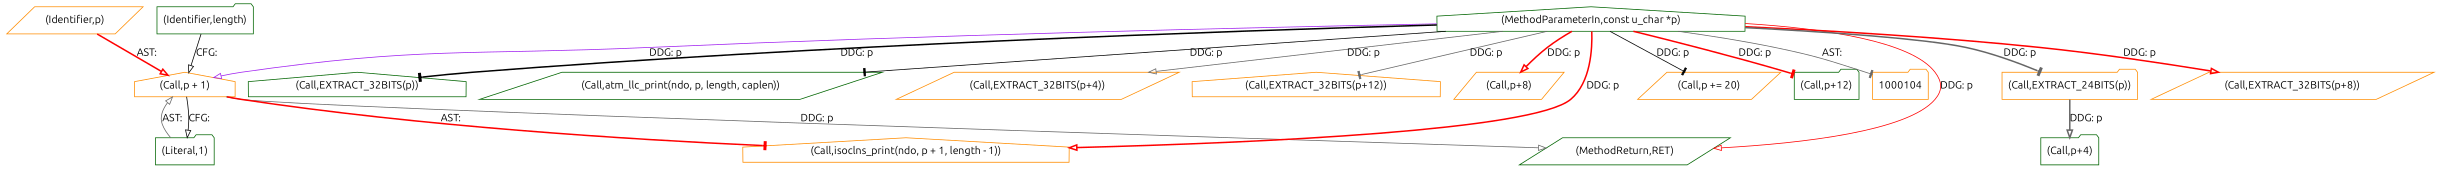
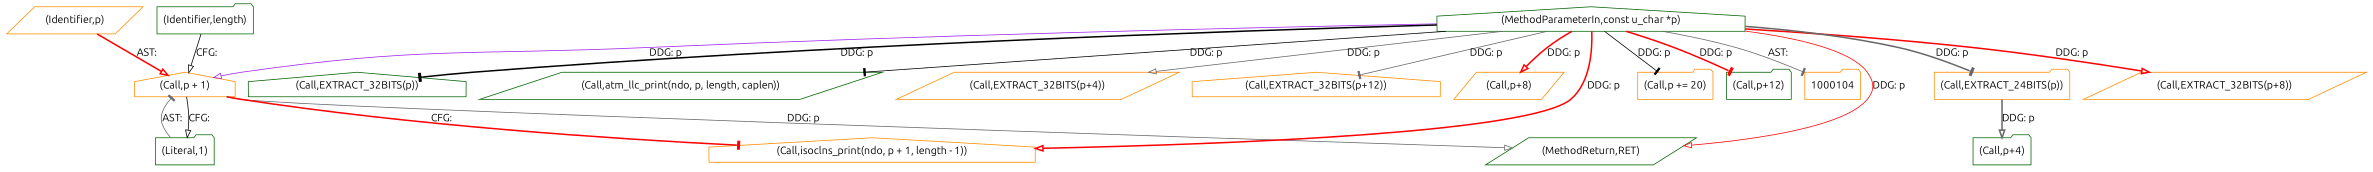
(1709, 86) -> (1675, 86)
(452, 119) -> (443, 119)
(161, 121) -> (161, 119)
